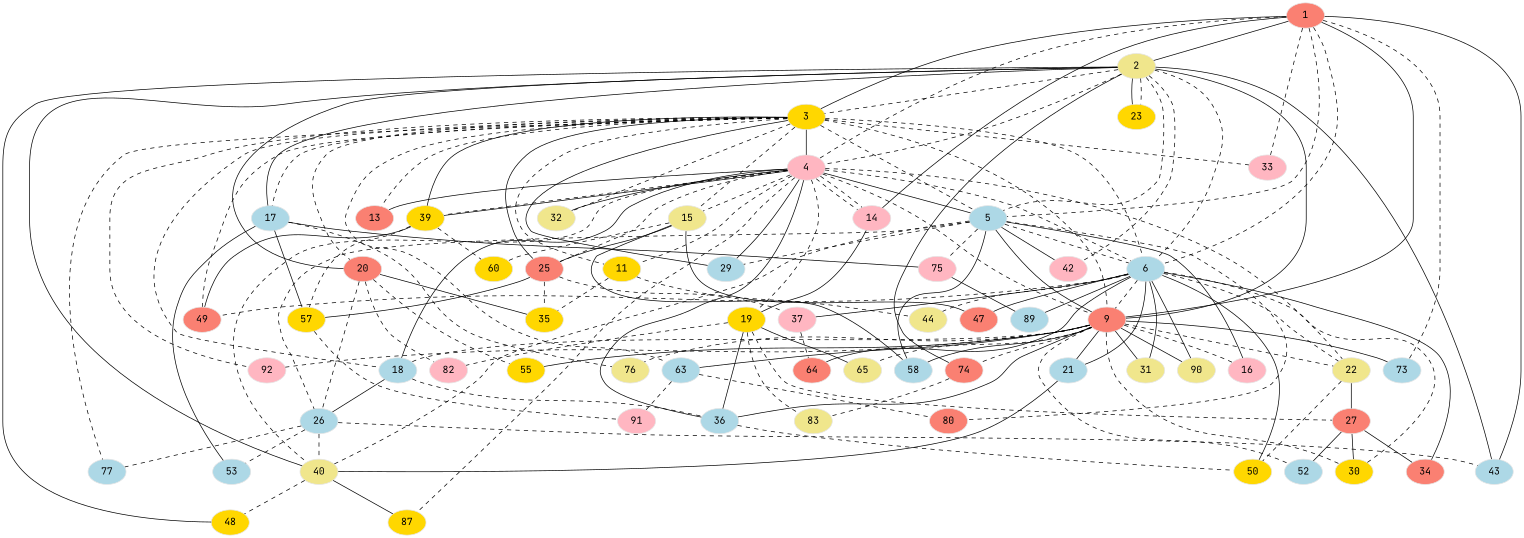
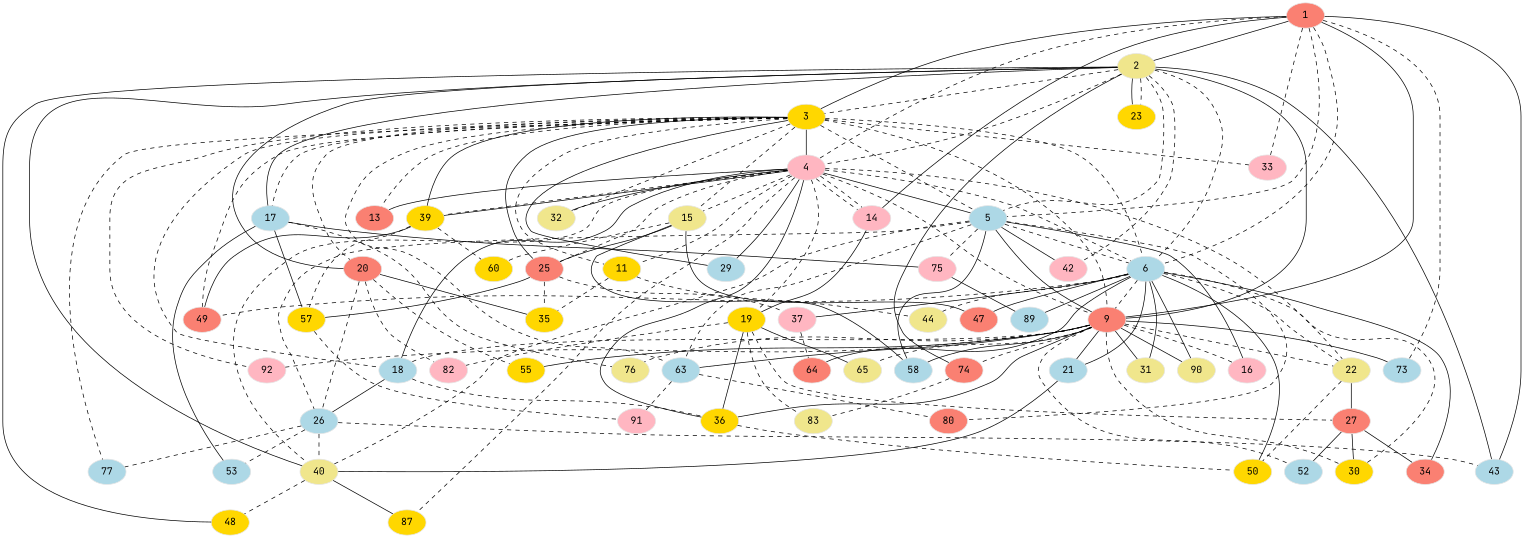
(857, 242) -> (816, 277)
(720, 421) -> (720, 421)
